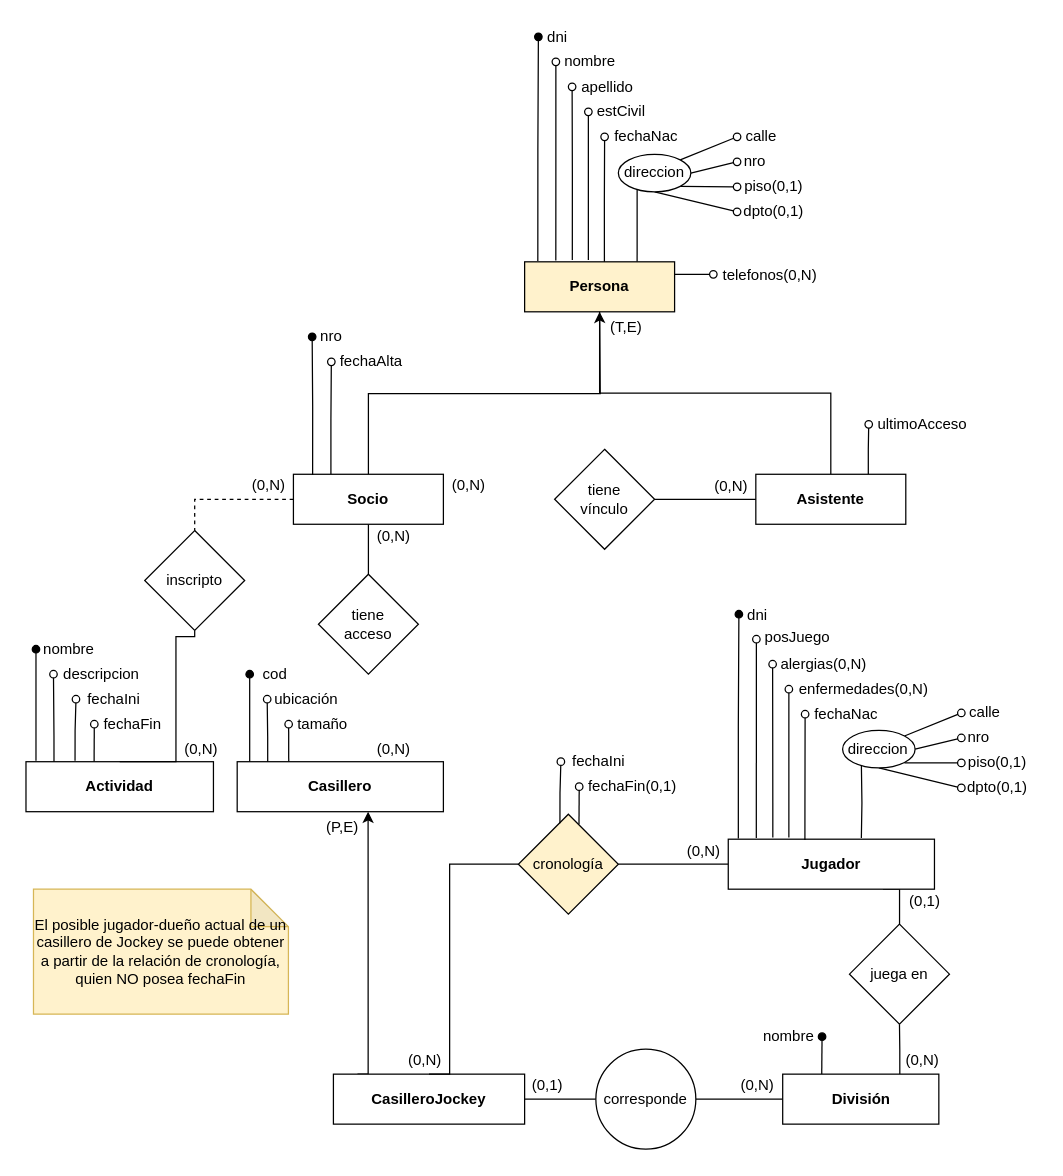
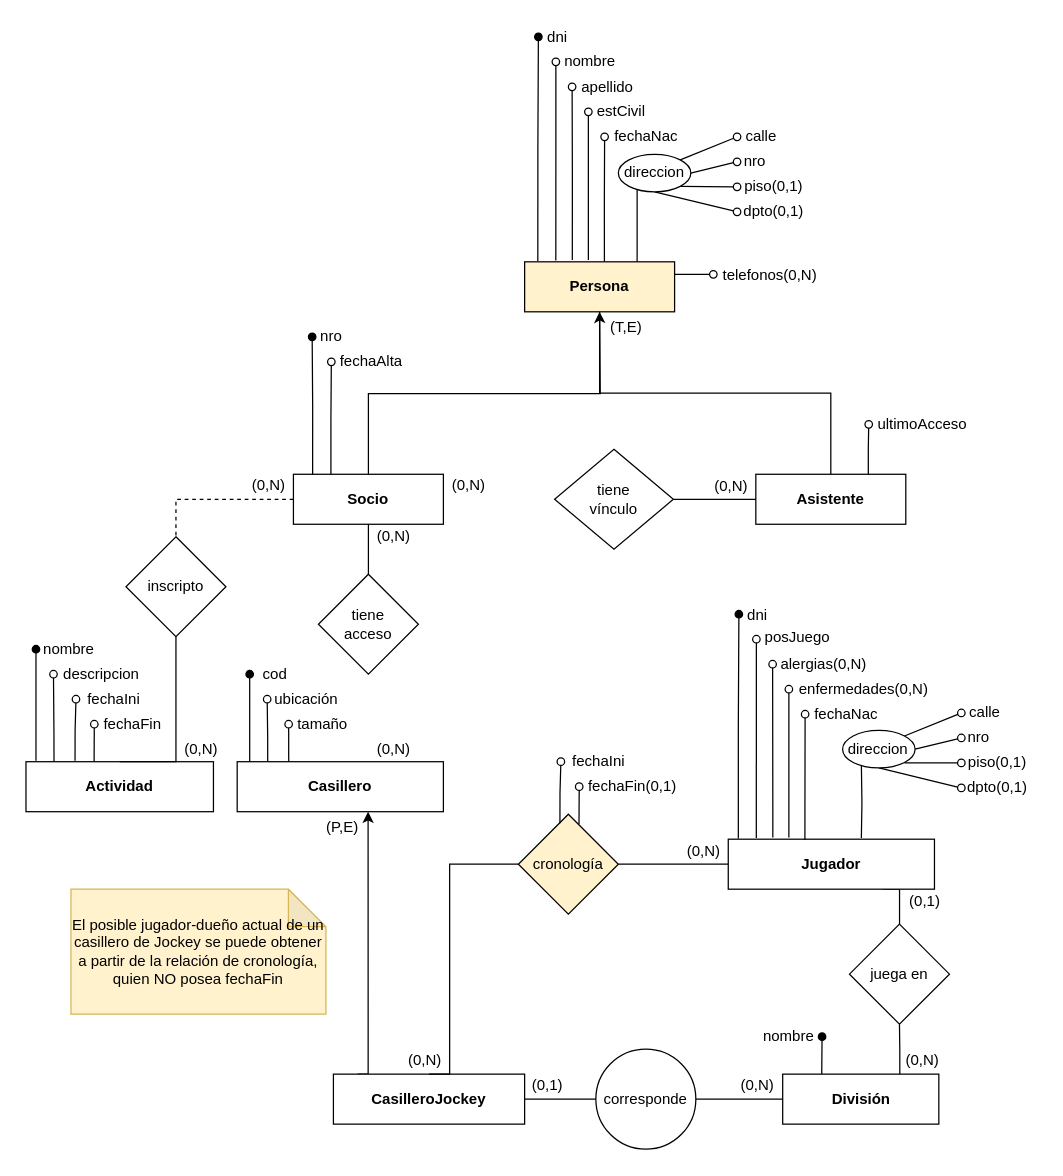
(604, 499) -> (614, 499)
(194, 581) -> (176, 587)
(161, 952) -> (198, 952)
